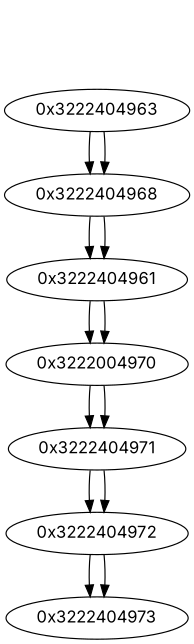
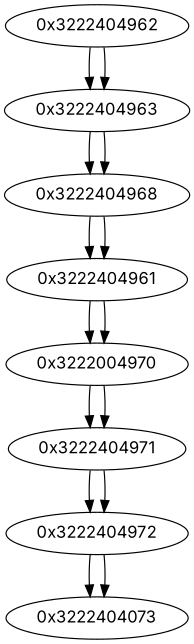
none -> (97, 26)
(97, 618) -> (97, 618)
